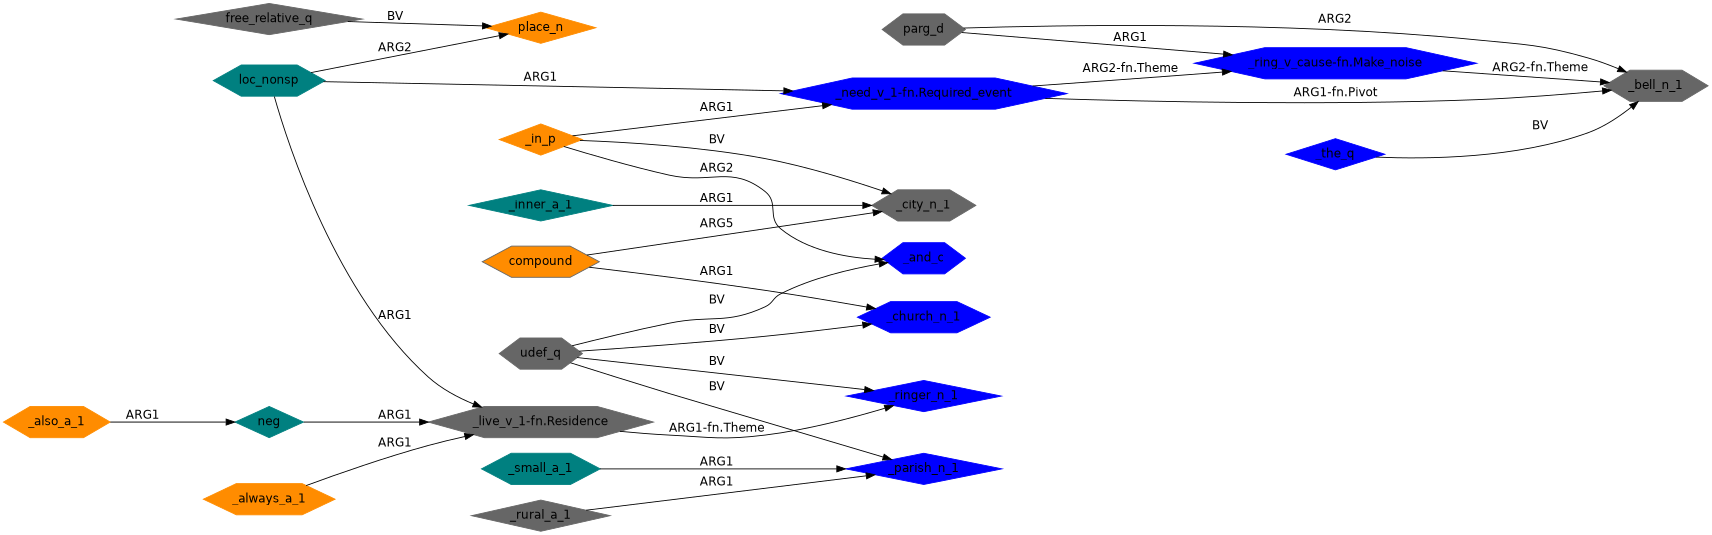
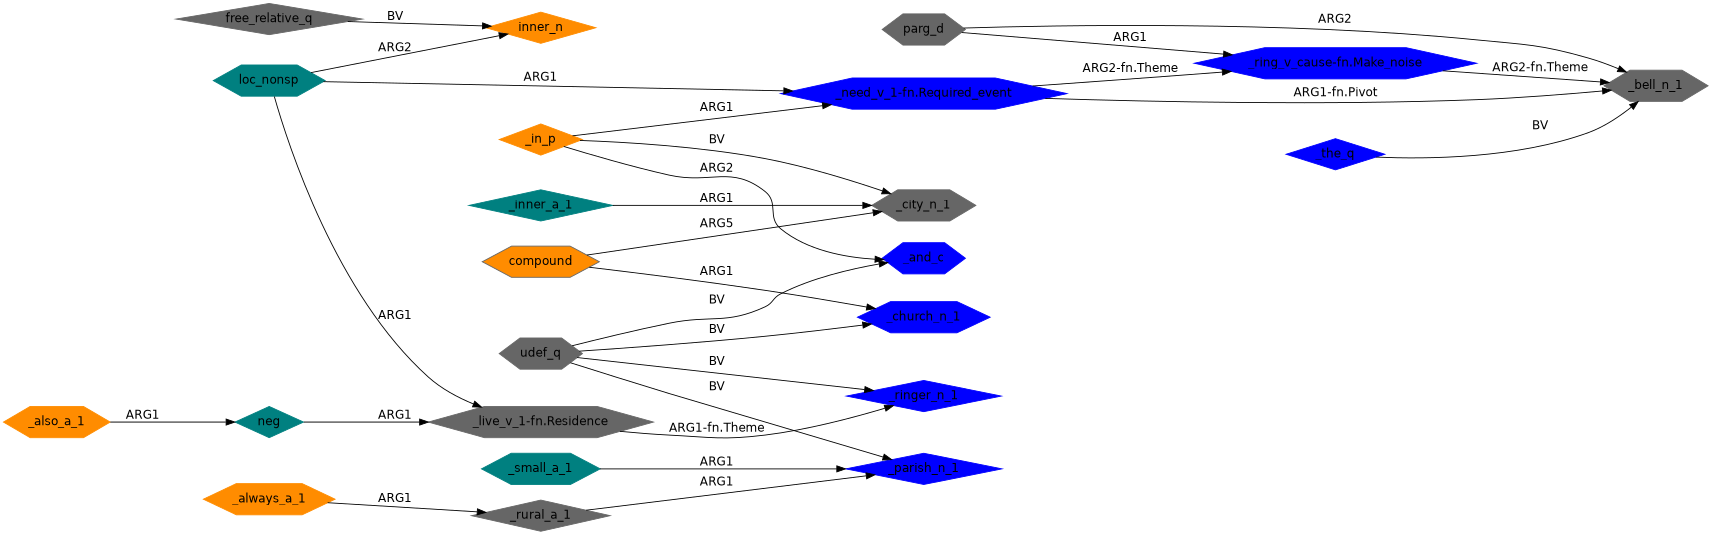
(541, 28) -> (541, 28)
(385, 458) -> (402, 507)
